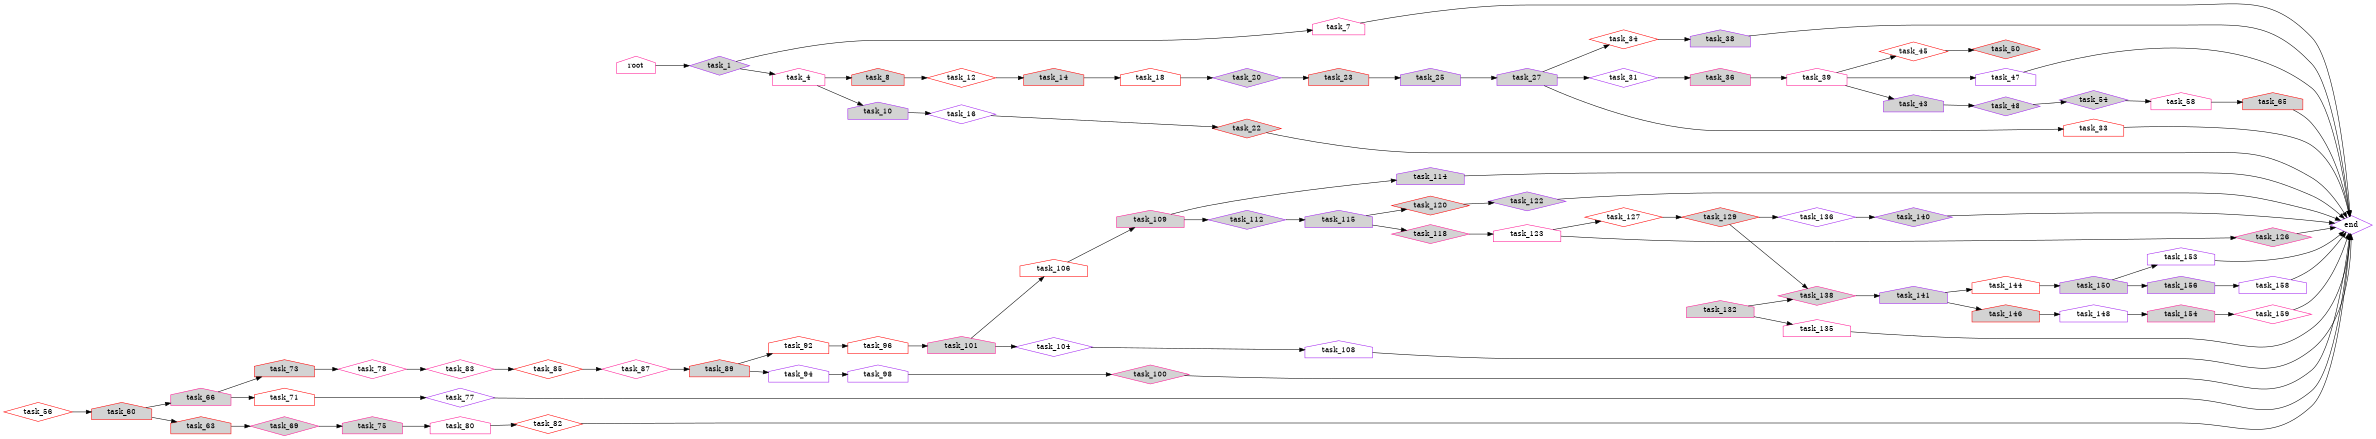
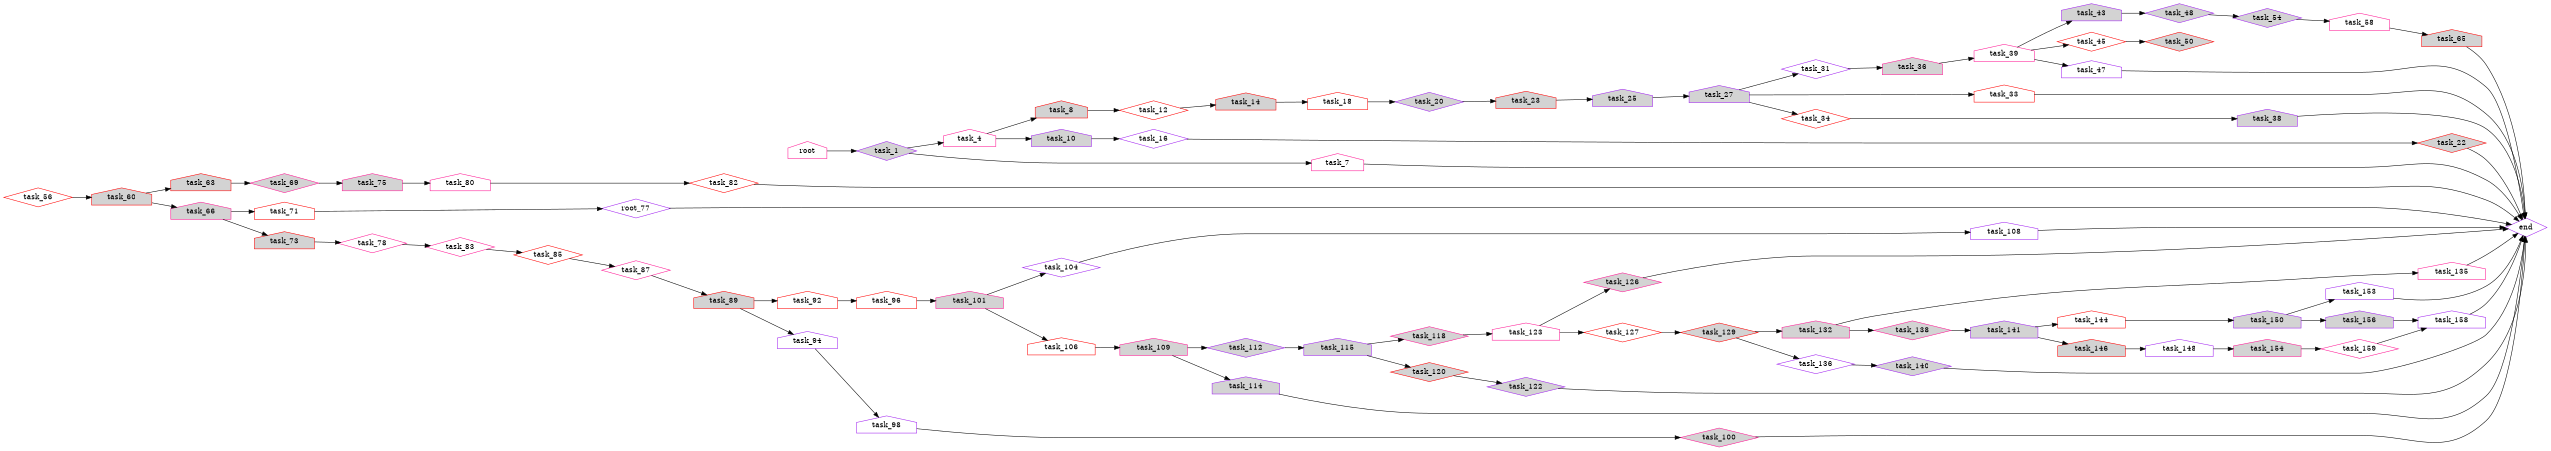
(1767, 255) -> (1766, 331)
(2328, 281) -> (2399, 337)
(460, 398) -> (636, 208)
